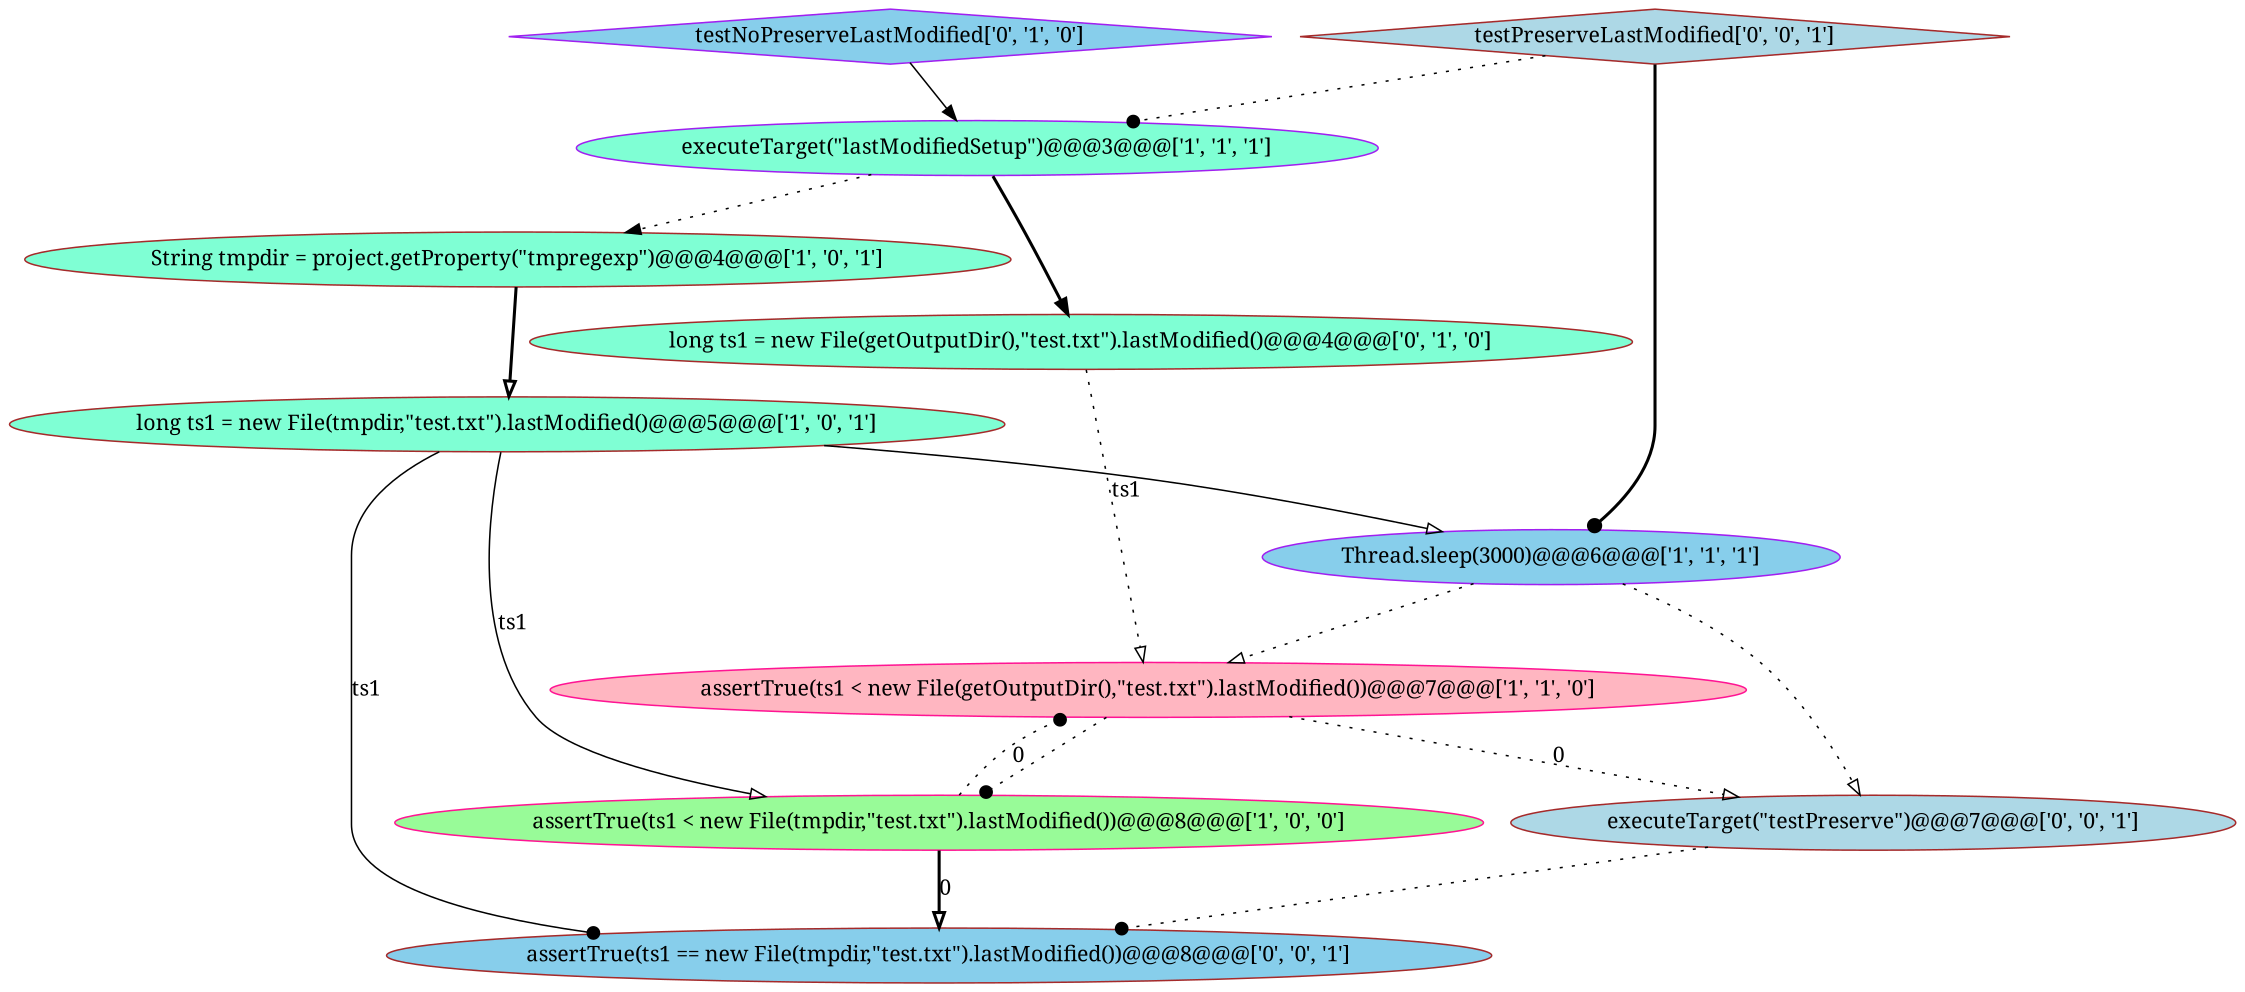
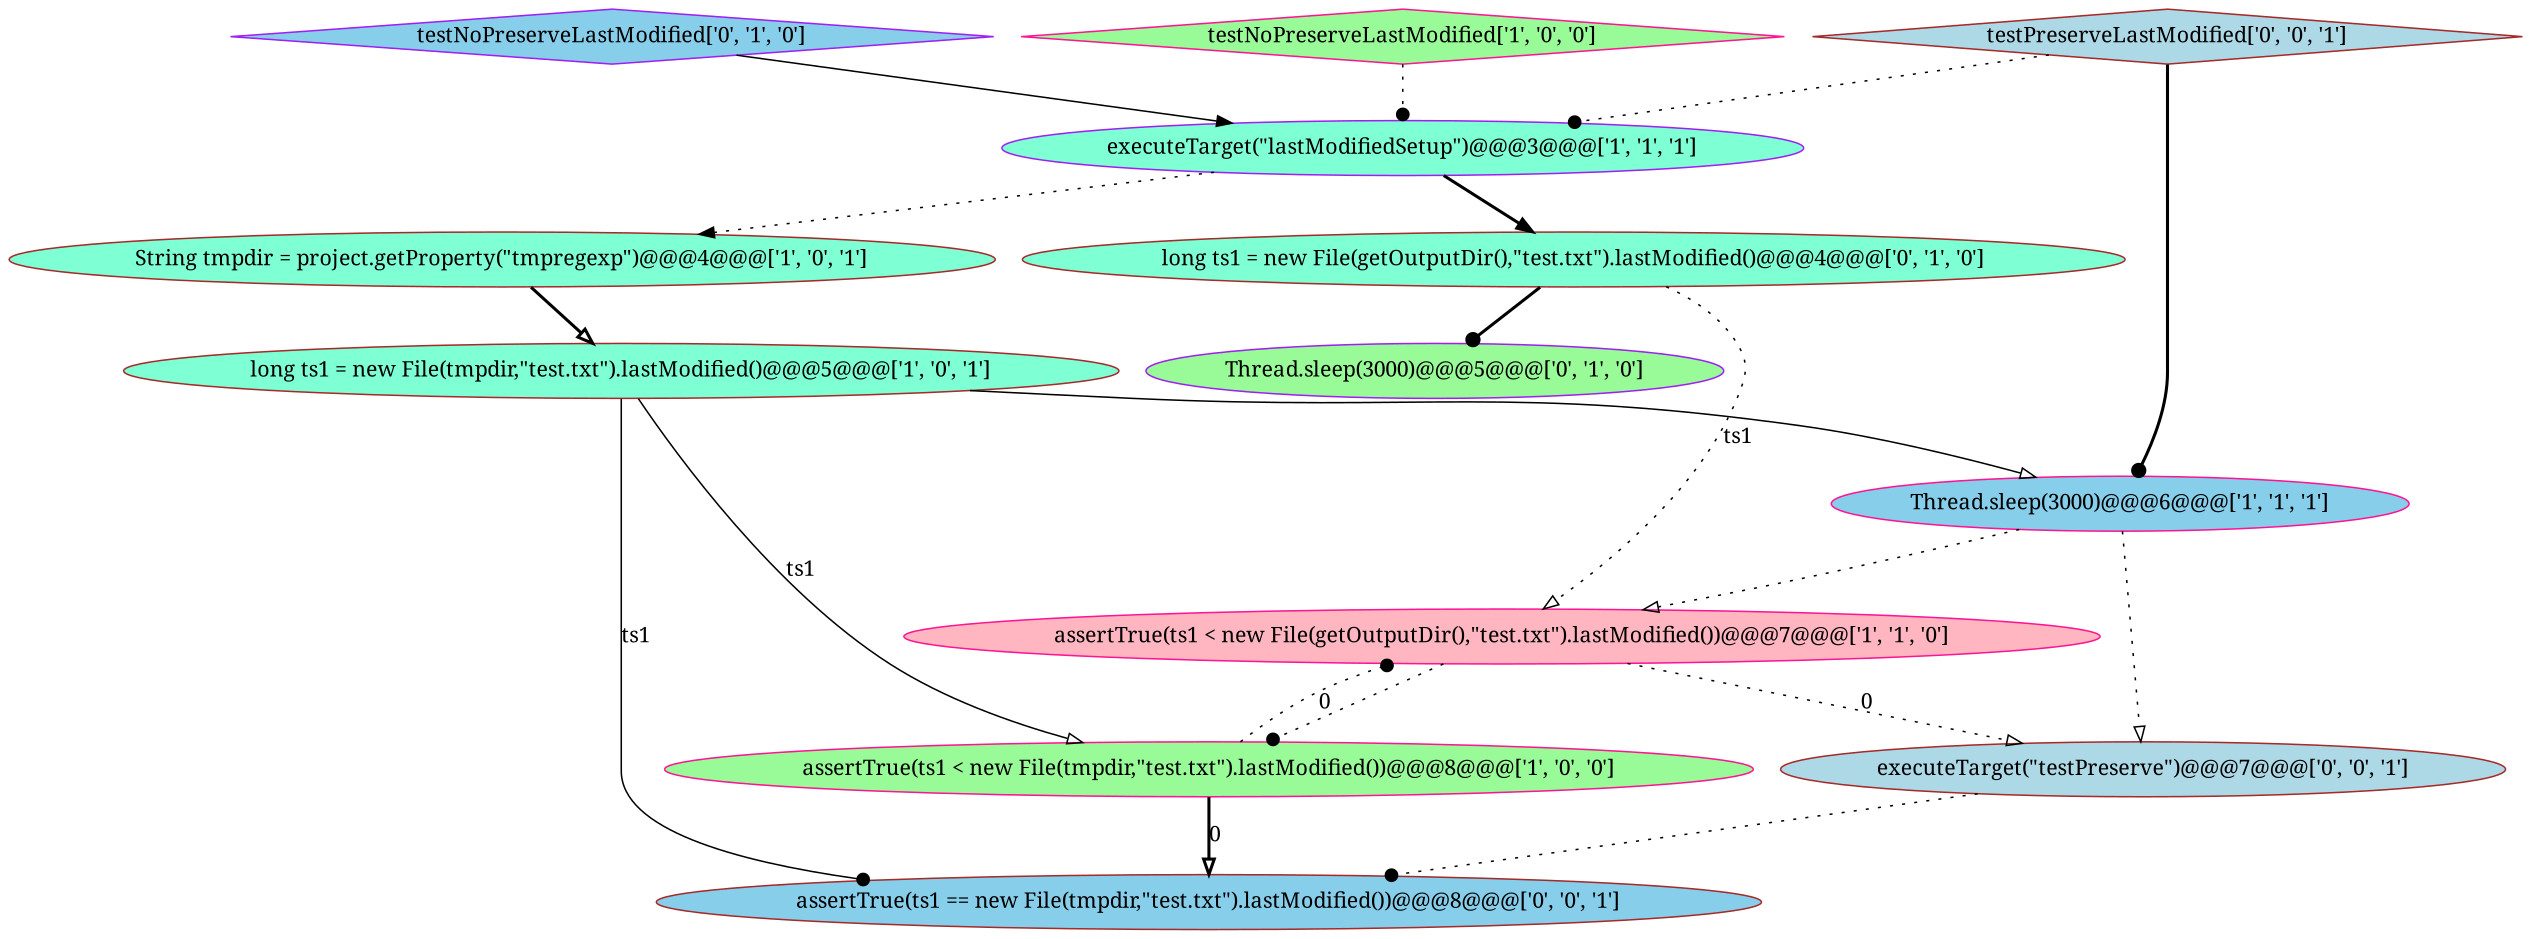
none -> (1403, 37)
none -> (1435, 371)
(1551, 557) -> (2120, 504)
